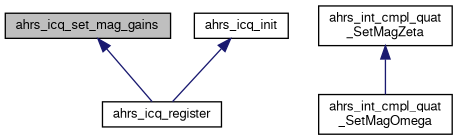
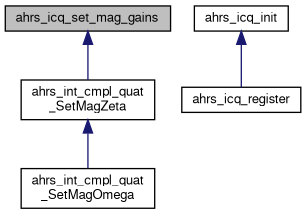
(129, 75) -> (88, 62)
